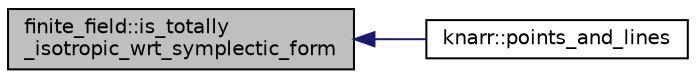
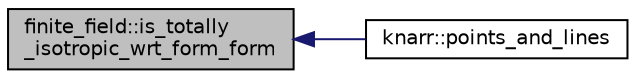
(181, 39) -> (151, 39)
